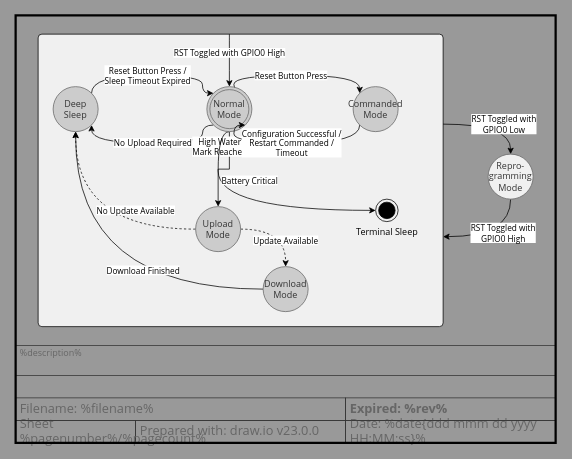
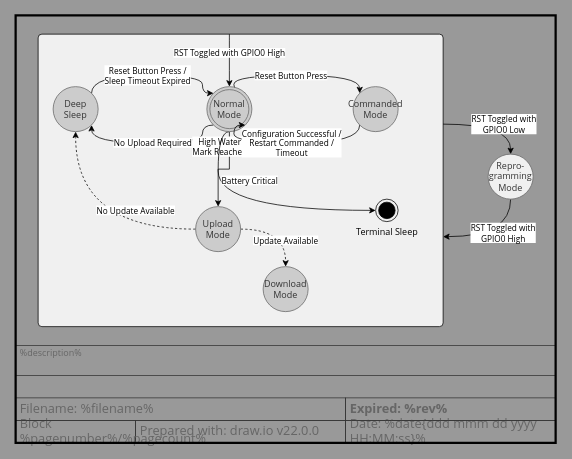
(144, 265) -> none
(78, 431) -> (78, 431)
(232, 431) -> (232, 431)
